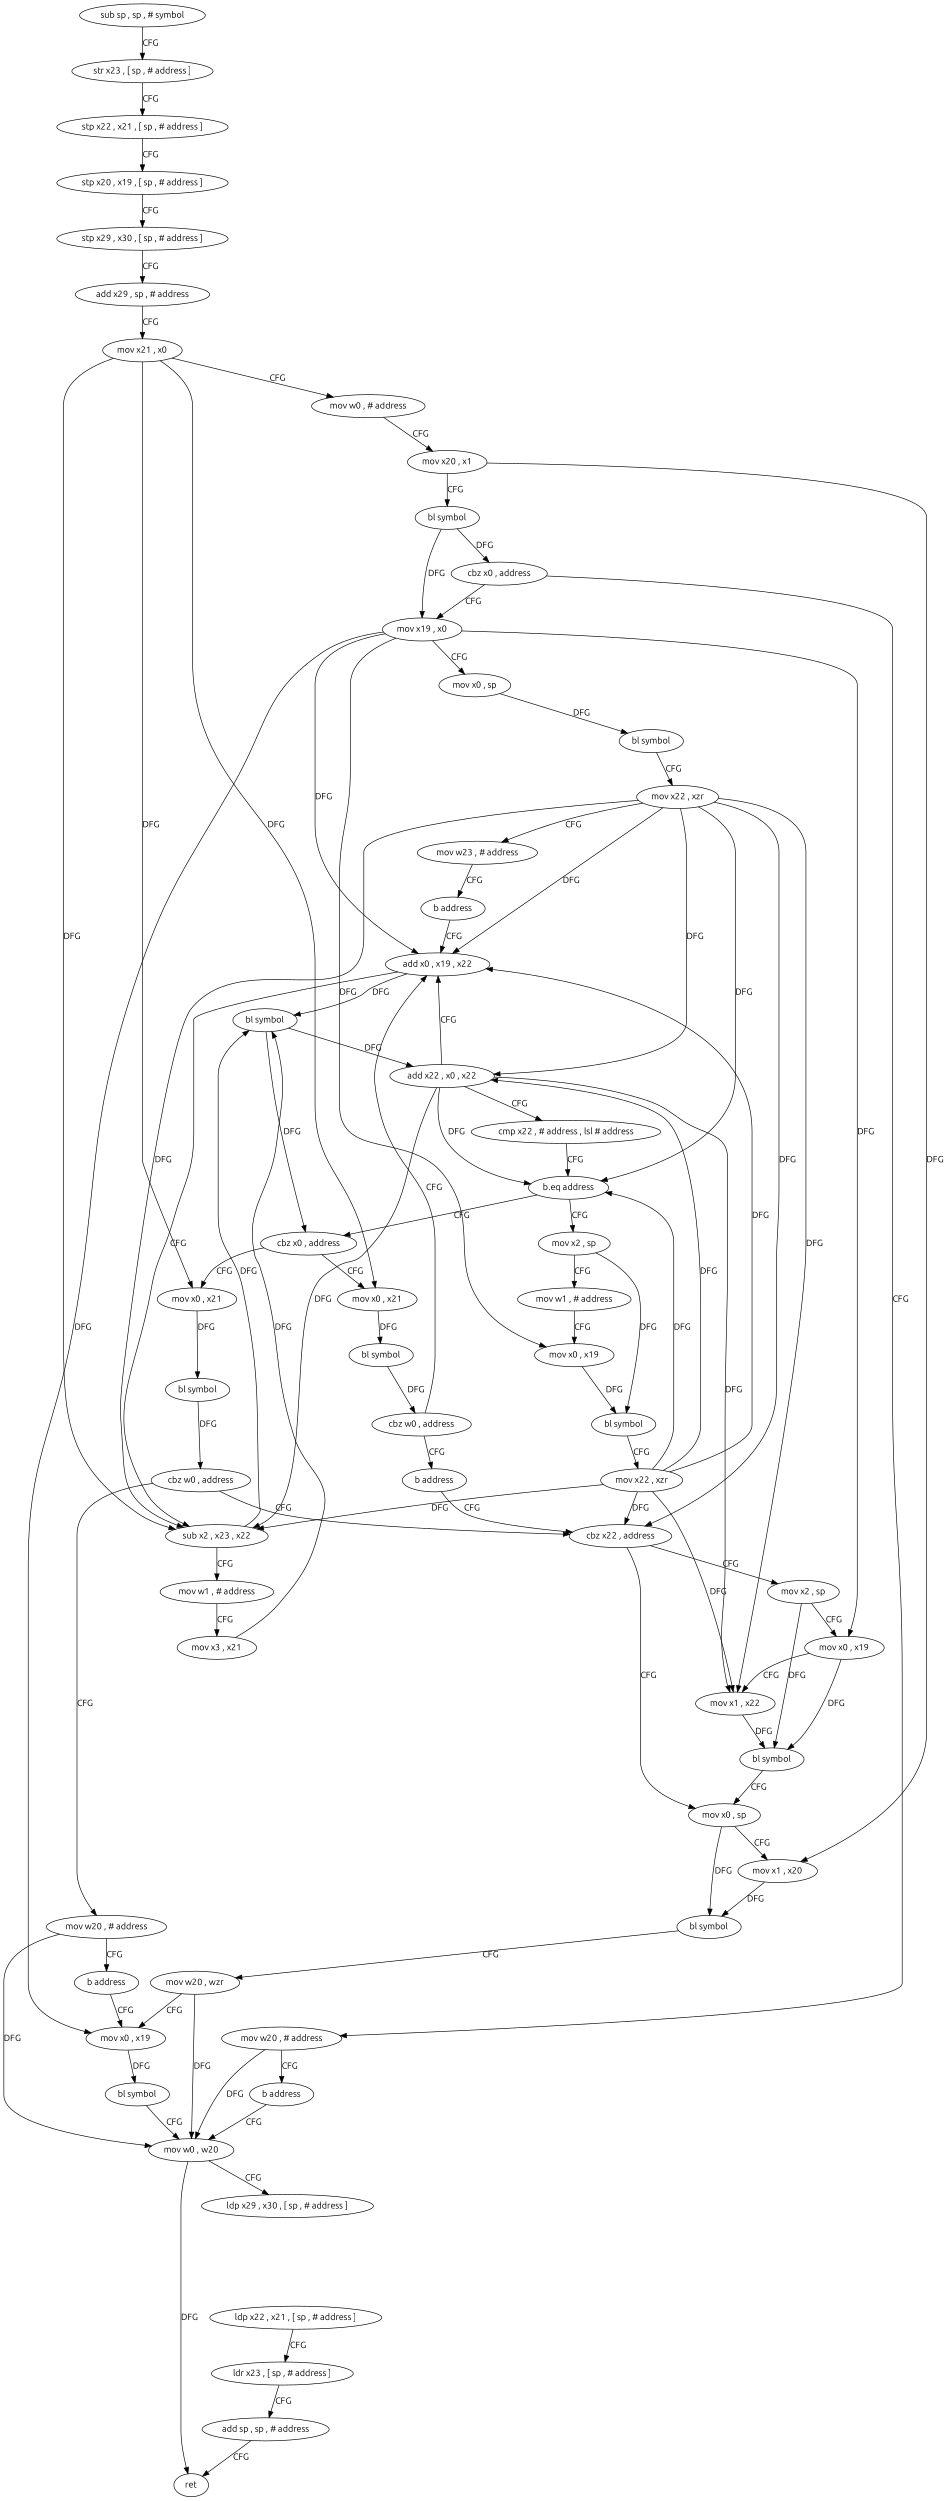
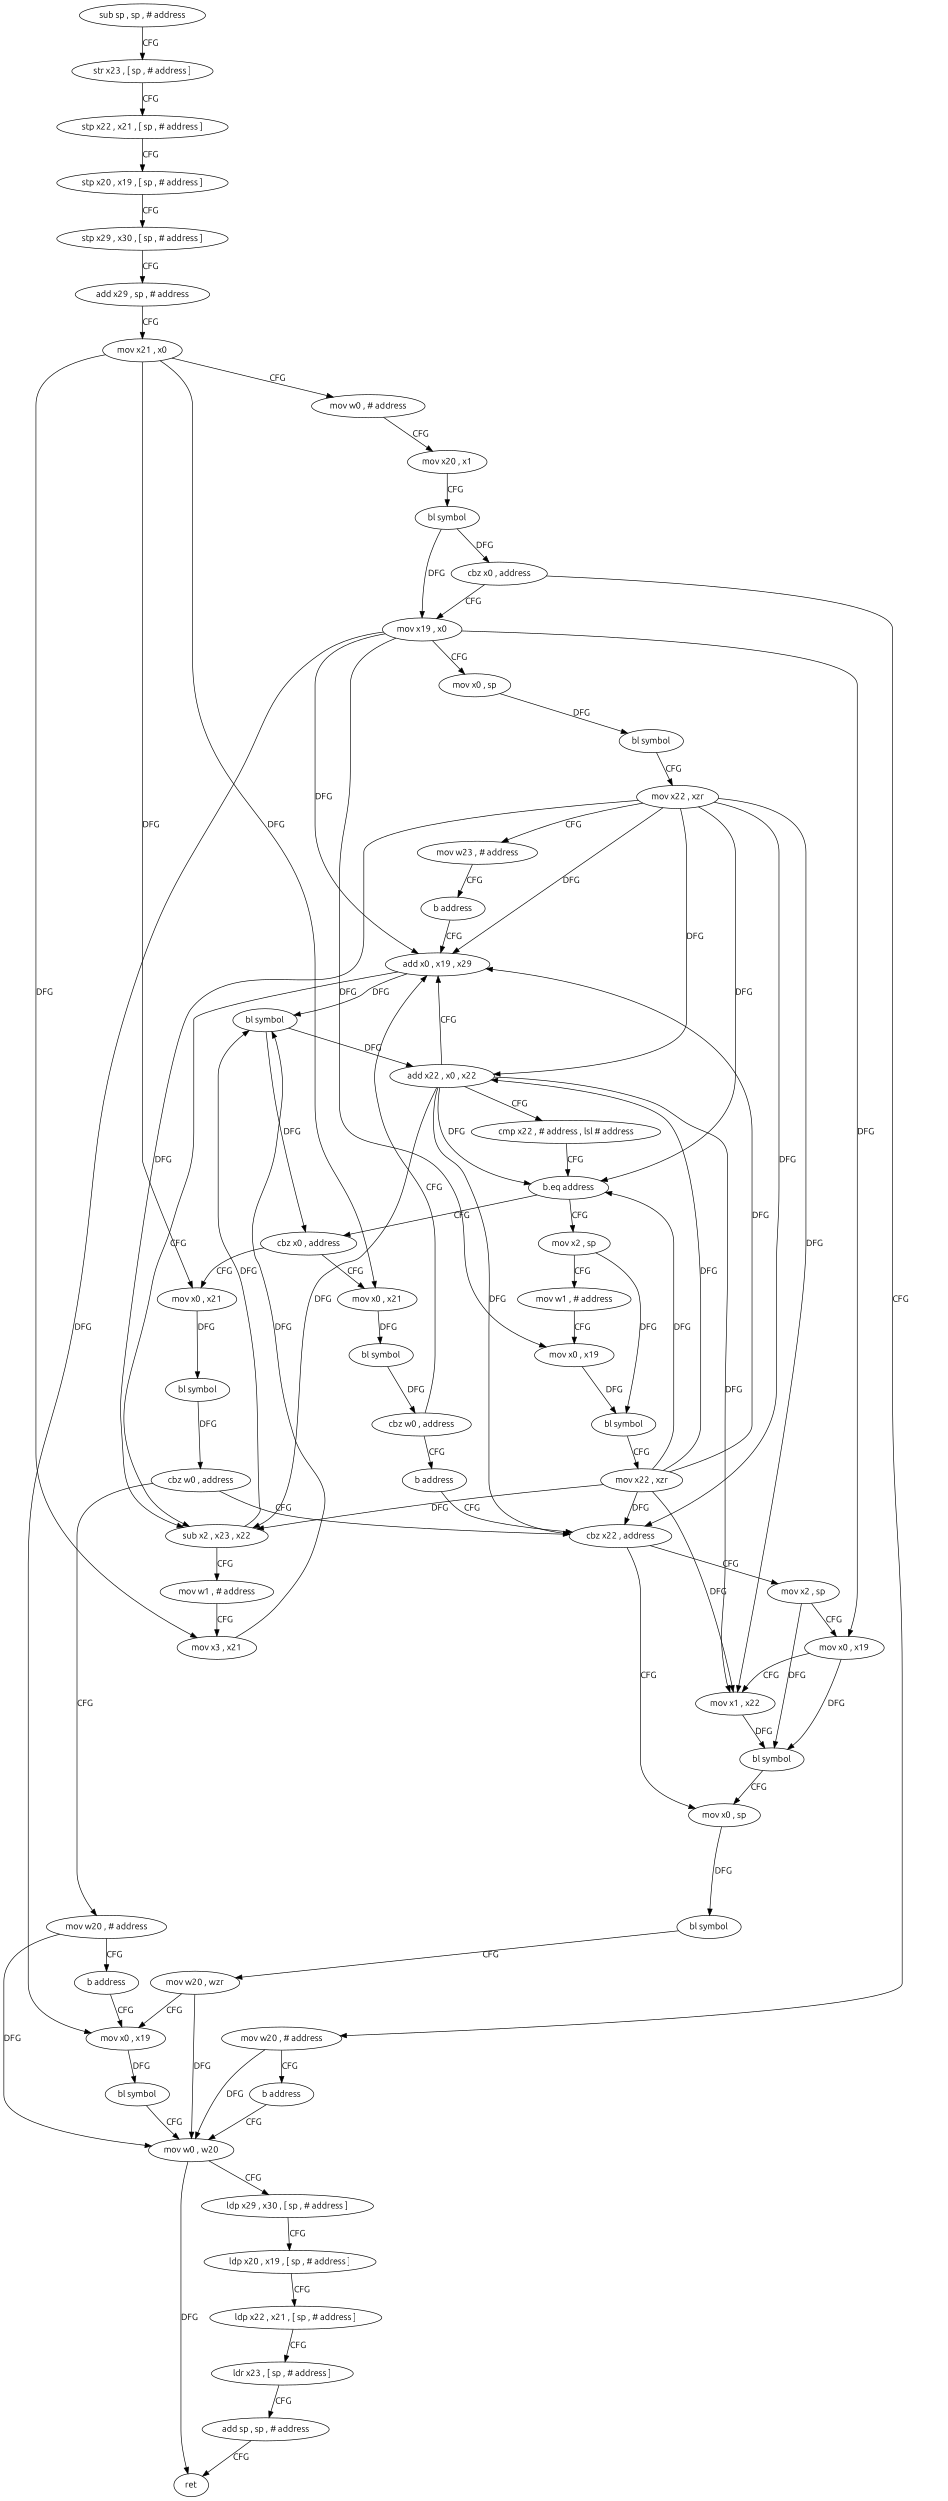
(142, 15) -> (142, 15)
(64, 953) -> (36, 1008)
(438, 964) -> (438, 964)
none -> (489, 1326)
(778, 1871) -> none
none -> (290, 2262)
